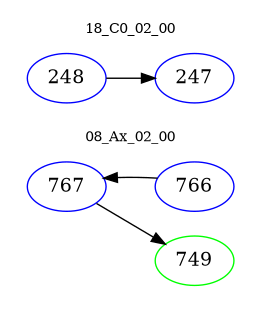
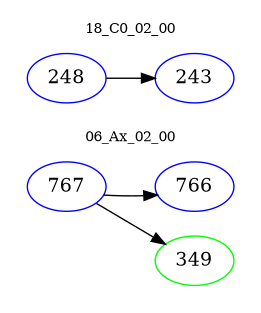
(195, 78) -> (195, 78)
(131, 138) -> (131, 138)
(138, 177) -> (124, 196)
(195, 261) -> (195, 261)
